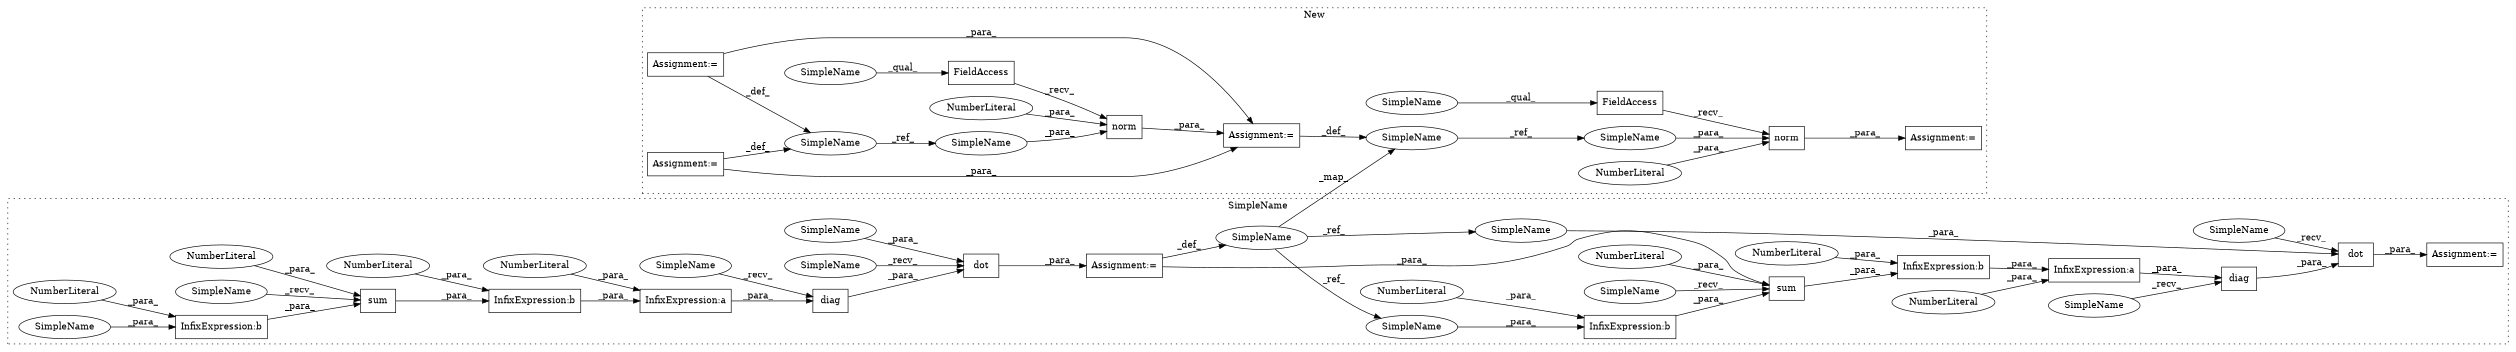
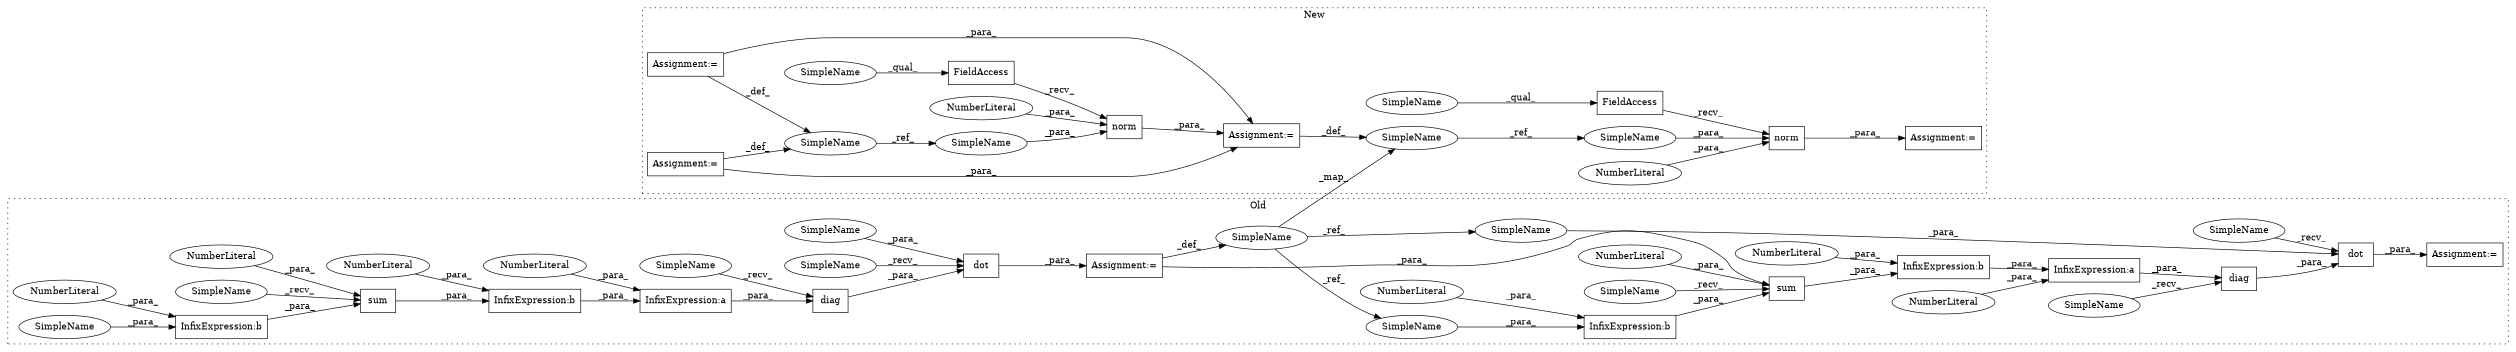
(1258, 206) -> (1258, 206)
